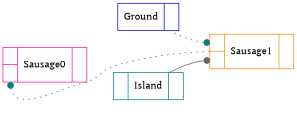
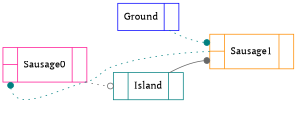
none -> (96, 84)
